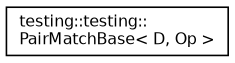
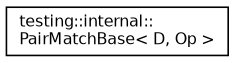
(117, 31) -> (117, 31)
